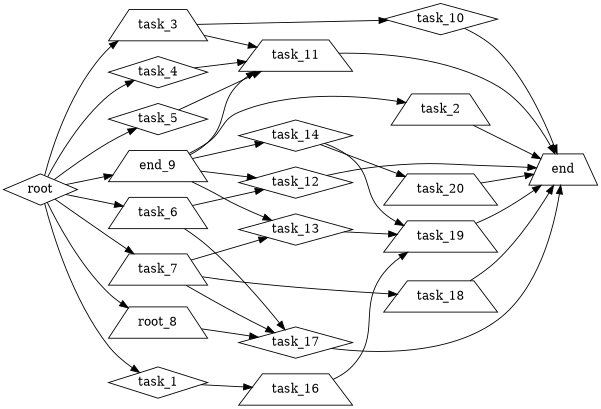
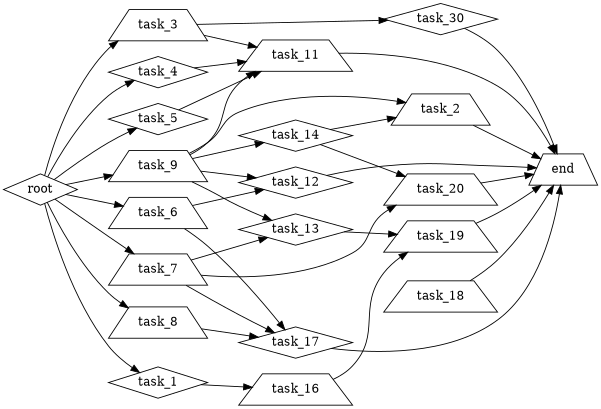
(441, 19) -> (441, 19)
(158, 166) -> (158, 166)
(365, 178) -> (359, 124)
(295, 287) -> (307, 269)
(158, 323) -> (158, 323)
